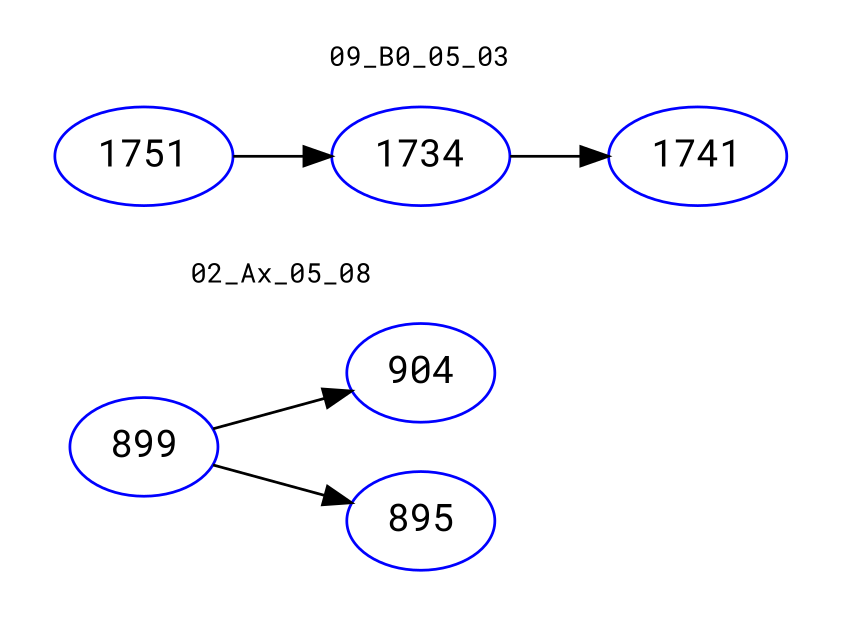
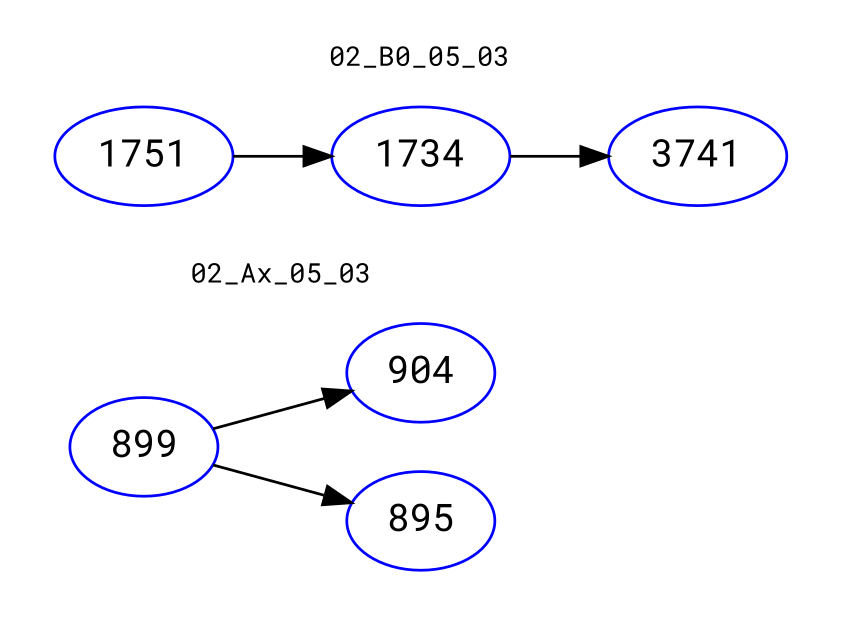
(421, 59) -> (421, 59)
(698, 156) -> (698, 156)
(282, 276) -> (282, 276)
